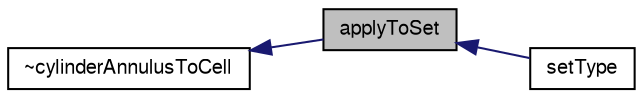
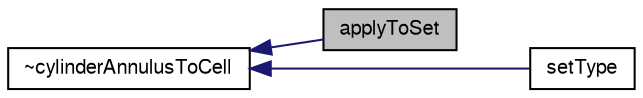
(504, 53) -> (401, 69)
